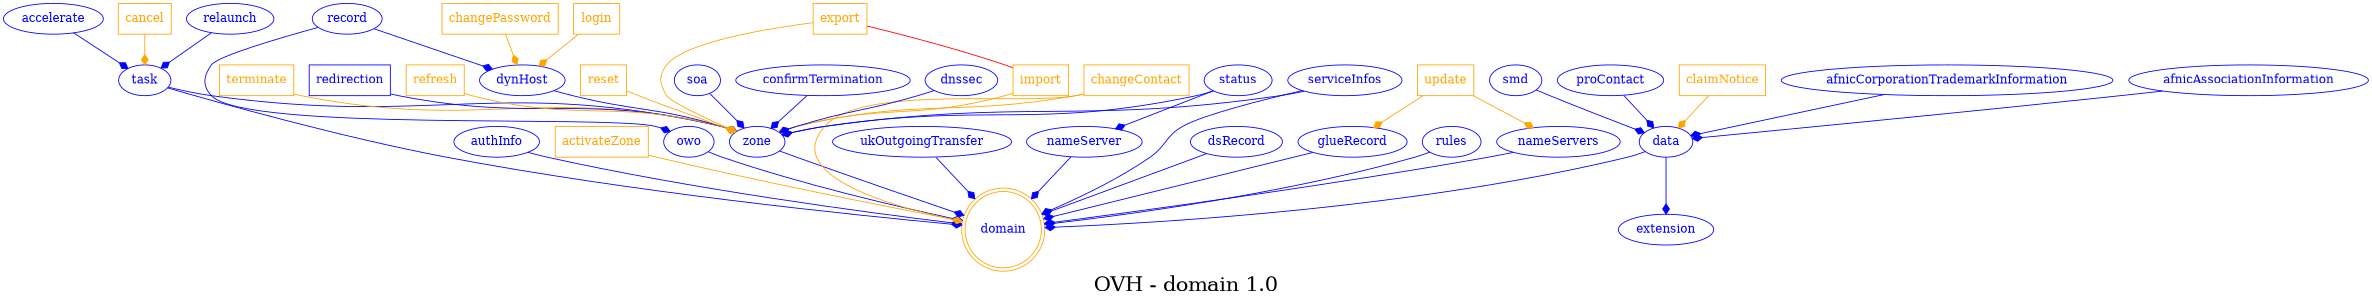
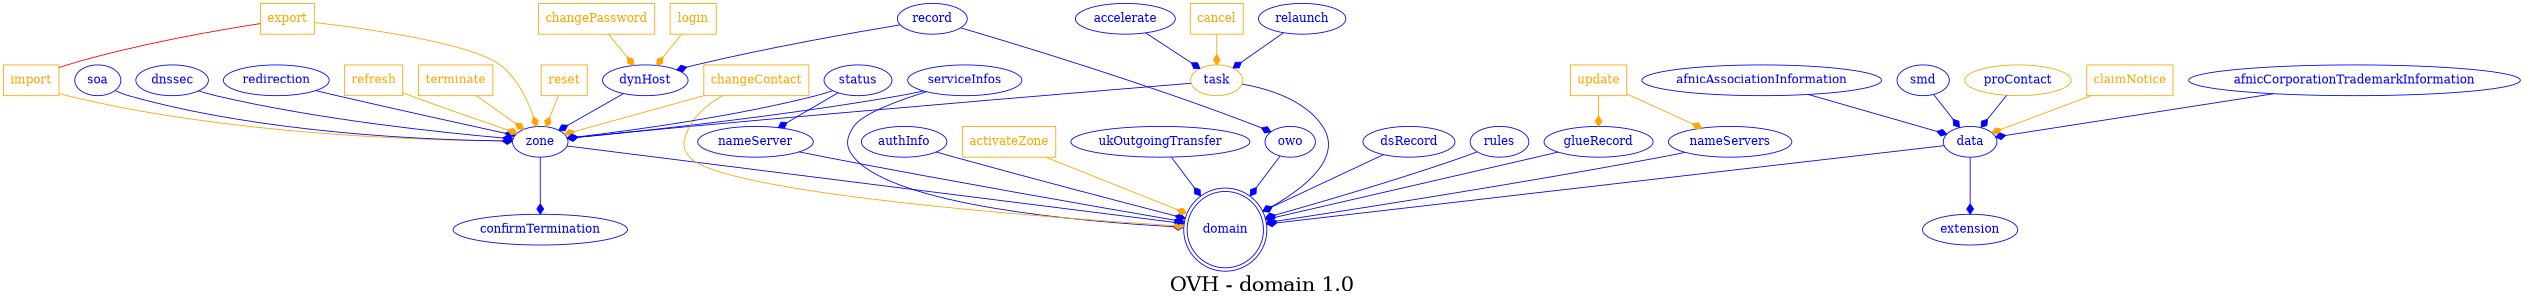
(145, 80) -> (1217, 80)
(350, 80) -> (276, 80)
(1611, 80) -> (2018, 80)
(793, 109) -> (540, 180)
(1003, 230) -> (1225, 230)
